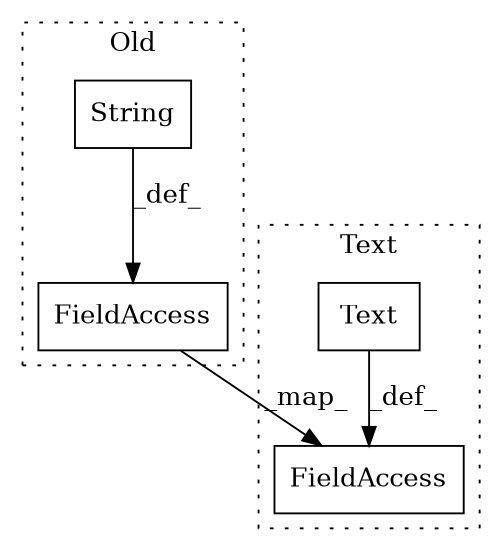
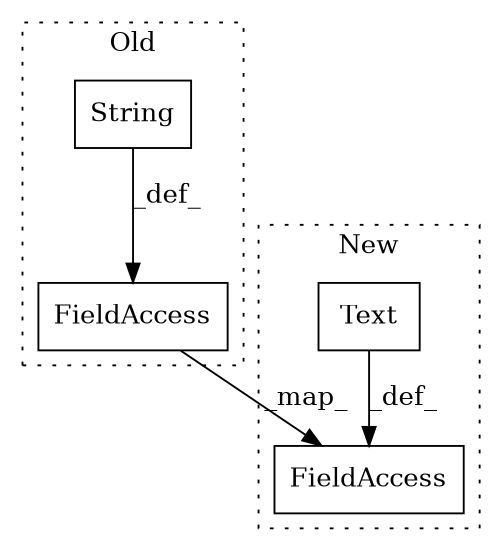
(369, 246) -> (369, 246)
